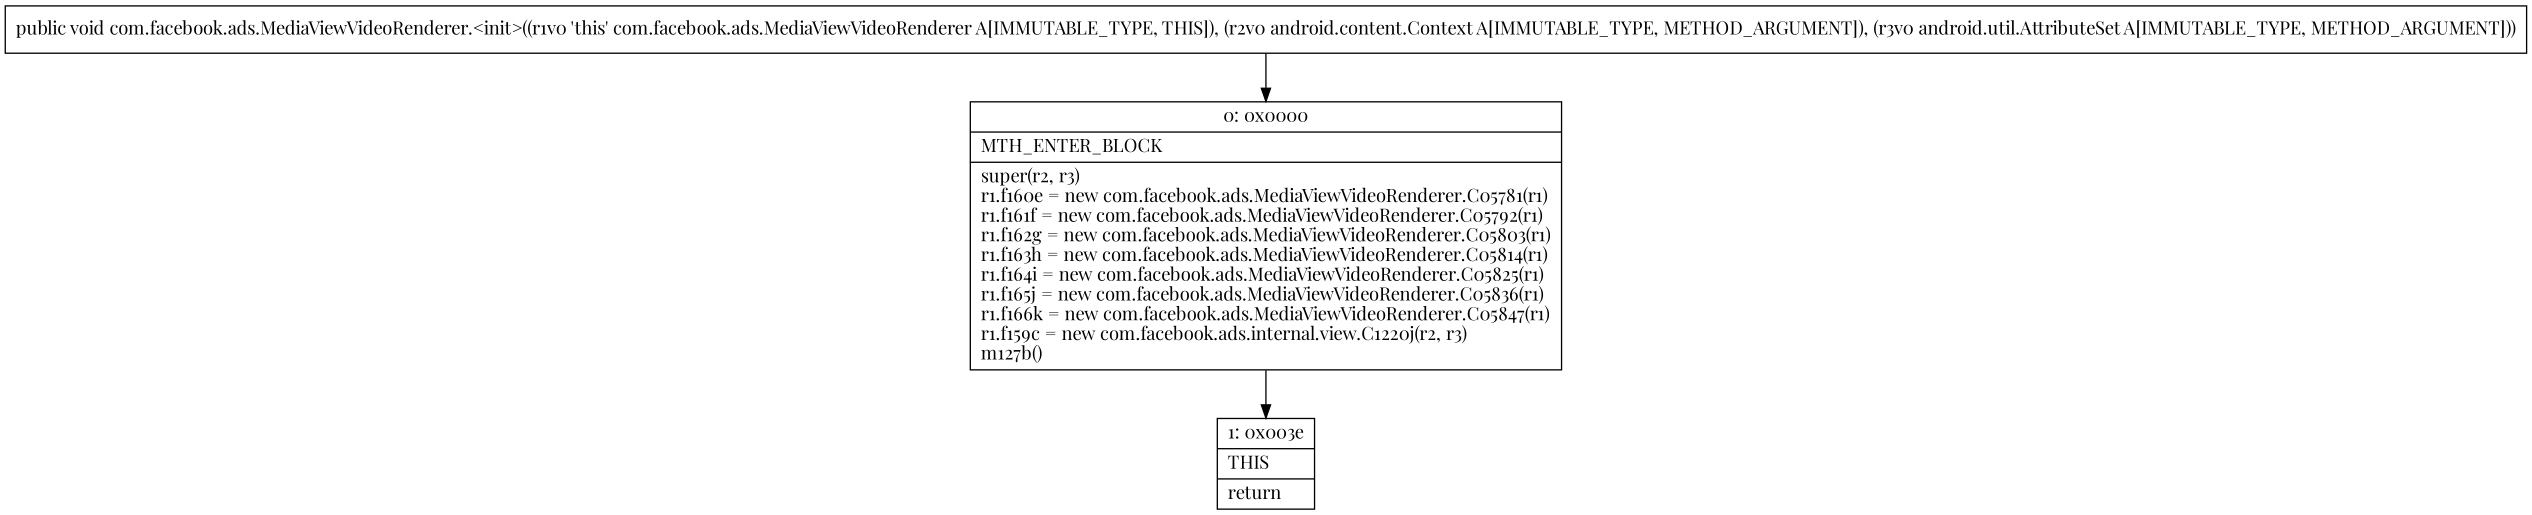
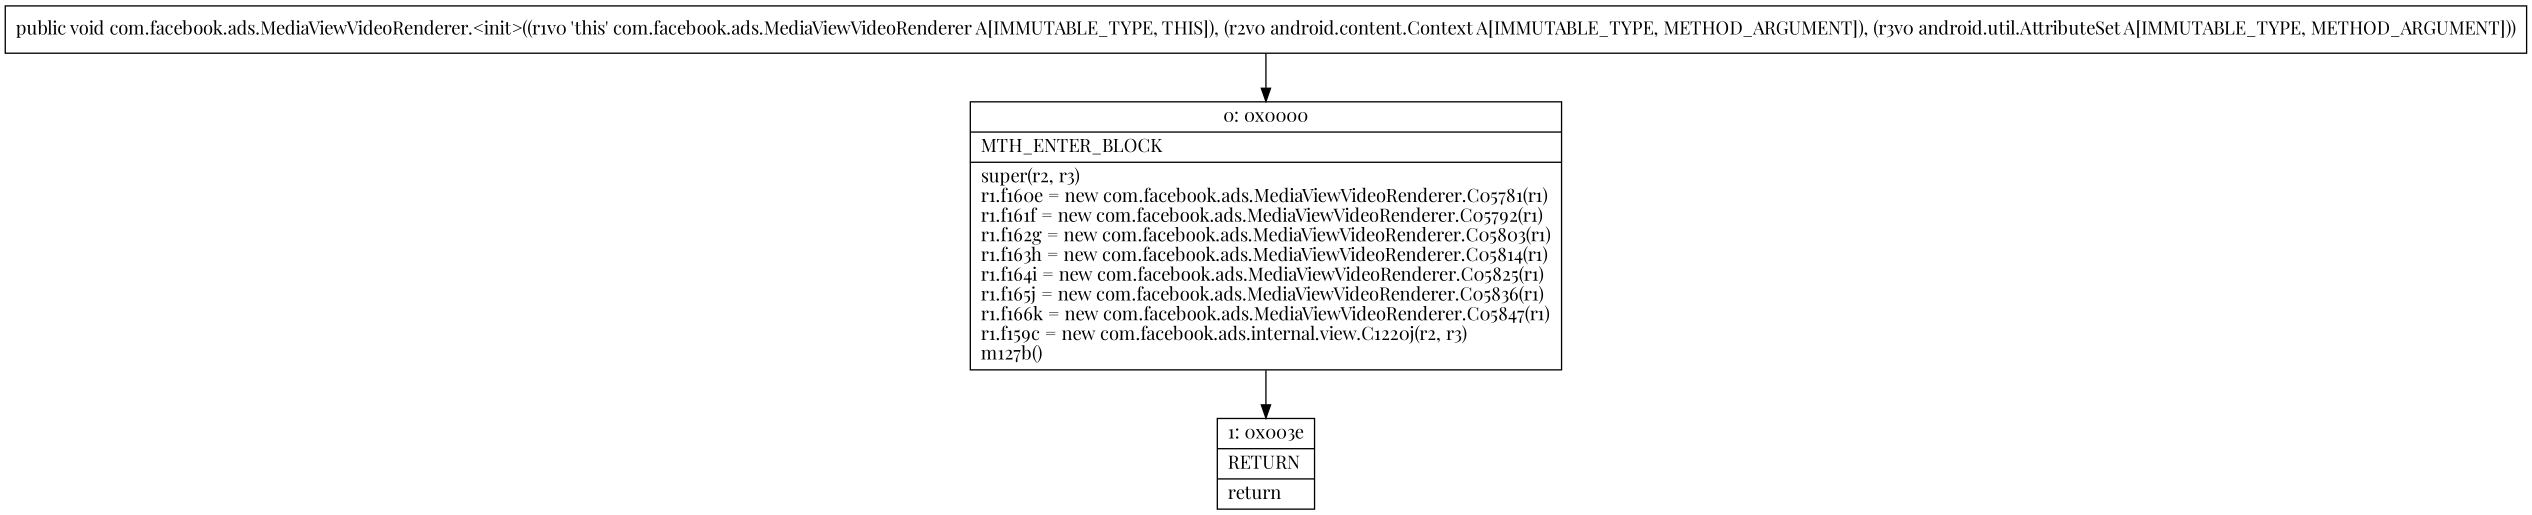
(1249, 463) -> (1264, 463)
